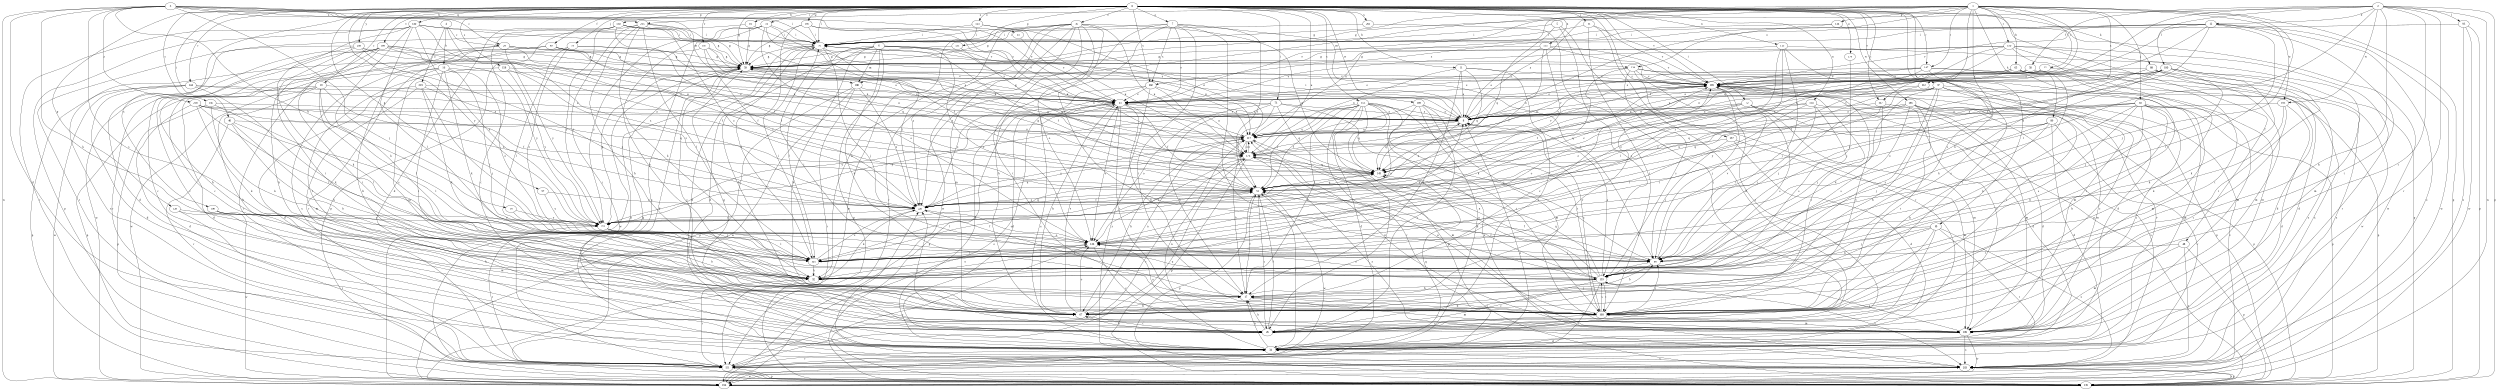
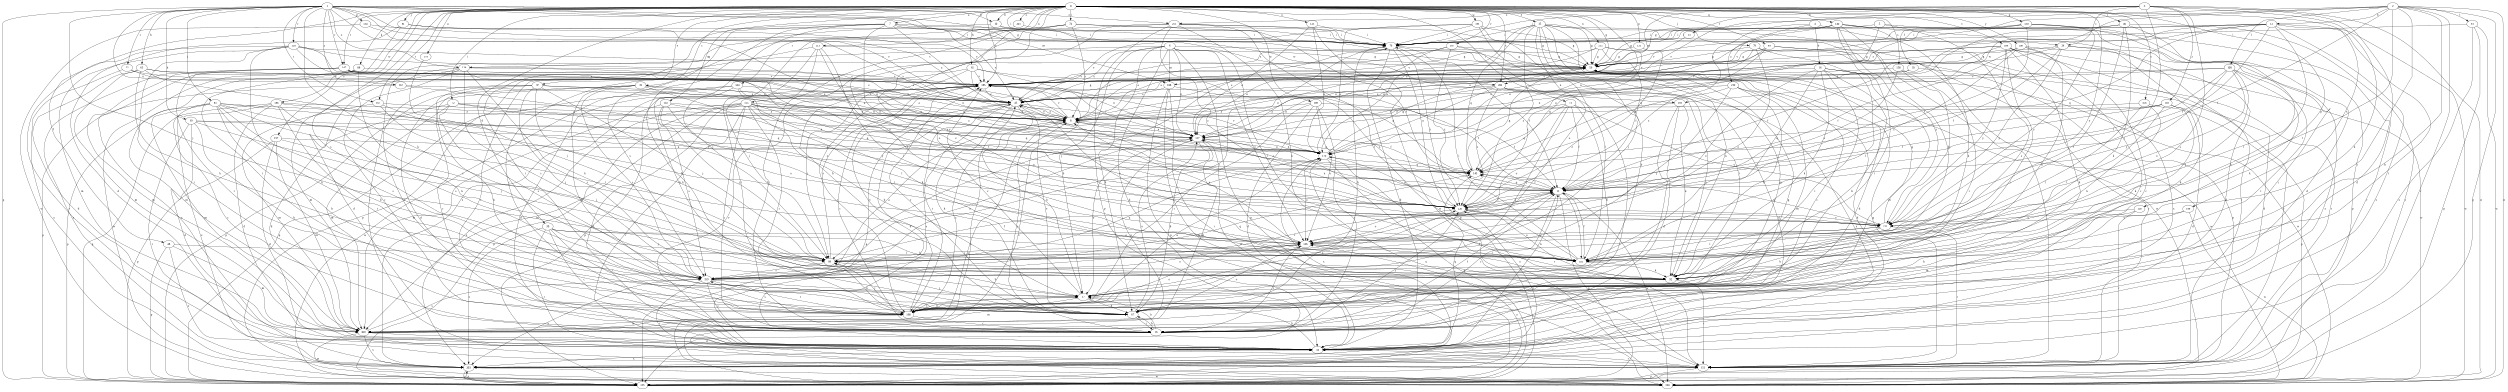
none -> (662, 8)
none -> (1757, 29)
none -> (1687, 100)
(2203, 160) -> none
(543, 191) -> none
(511, 209) -> none
(697, 212) -> (1612, 246)
none -> (1009, 277)
none -> (151, 378)
